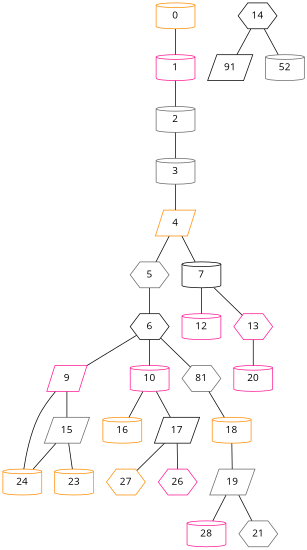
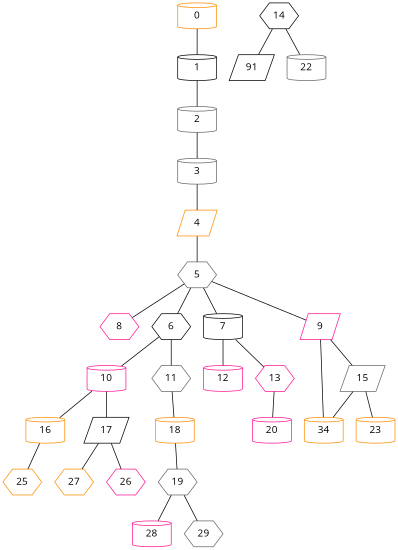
(176, 68) -> (197, 68)
(285, 68) -> (306, 68)
(189, 249) -> (210, 301)
none -> (119, 327)
(112, 350) -> (259, 301)
(201, 378) -> (171, 378)
(22, 482) -> (324, 430)
none -> (22, 482)
(232, 482) -> (178, 482)
(258, 534) -> (204, 534)
